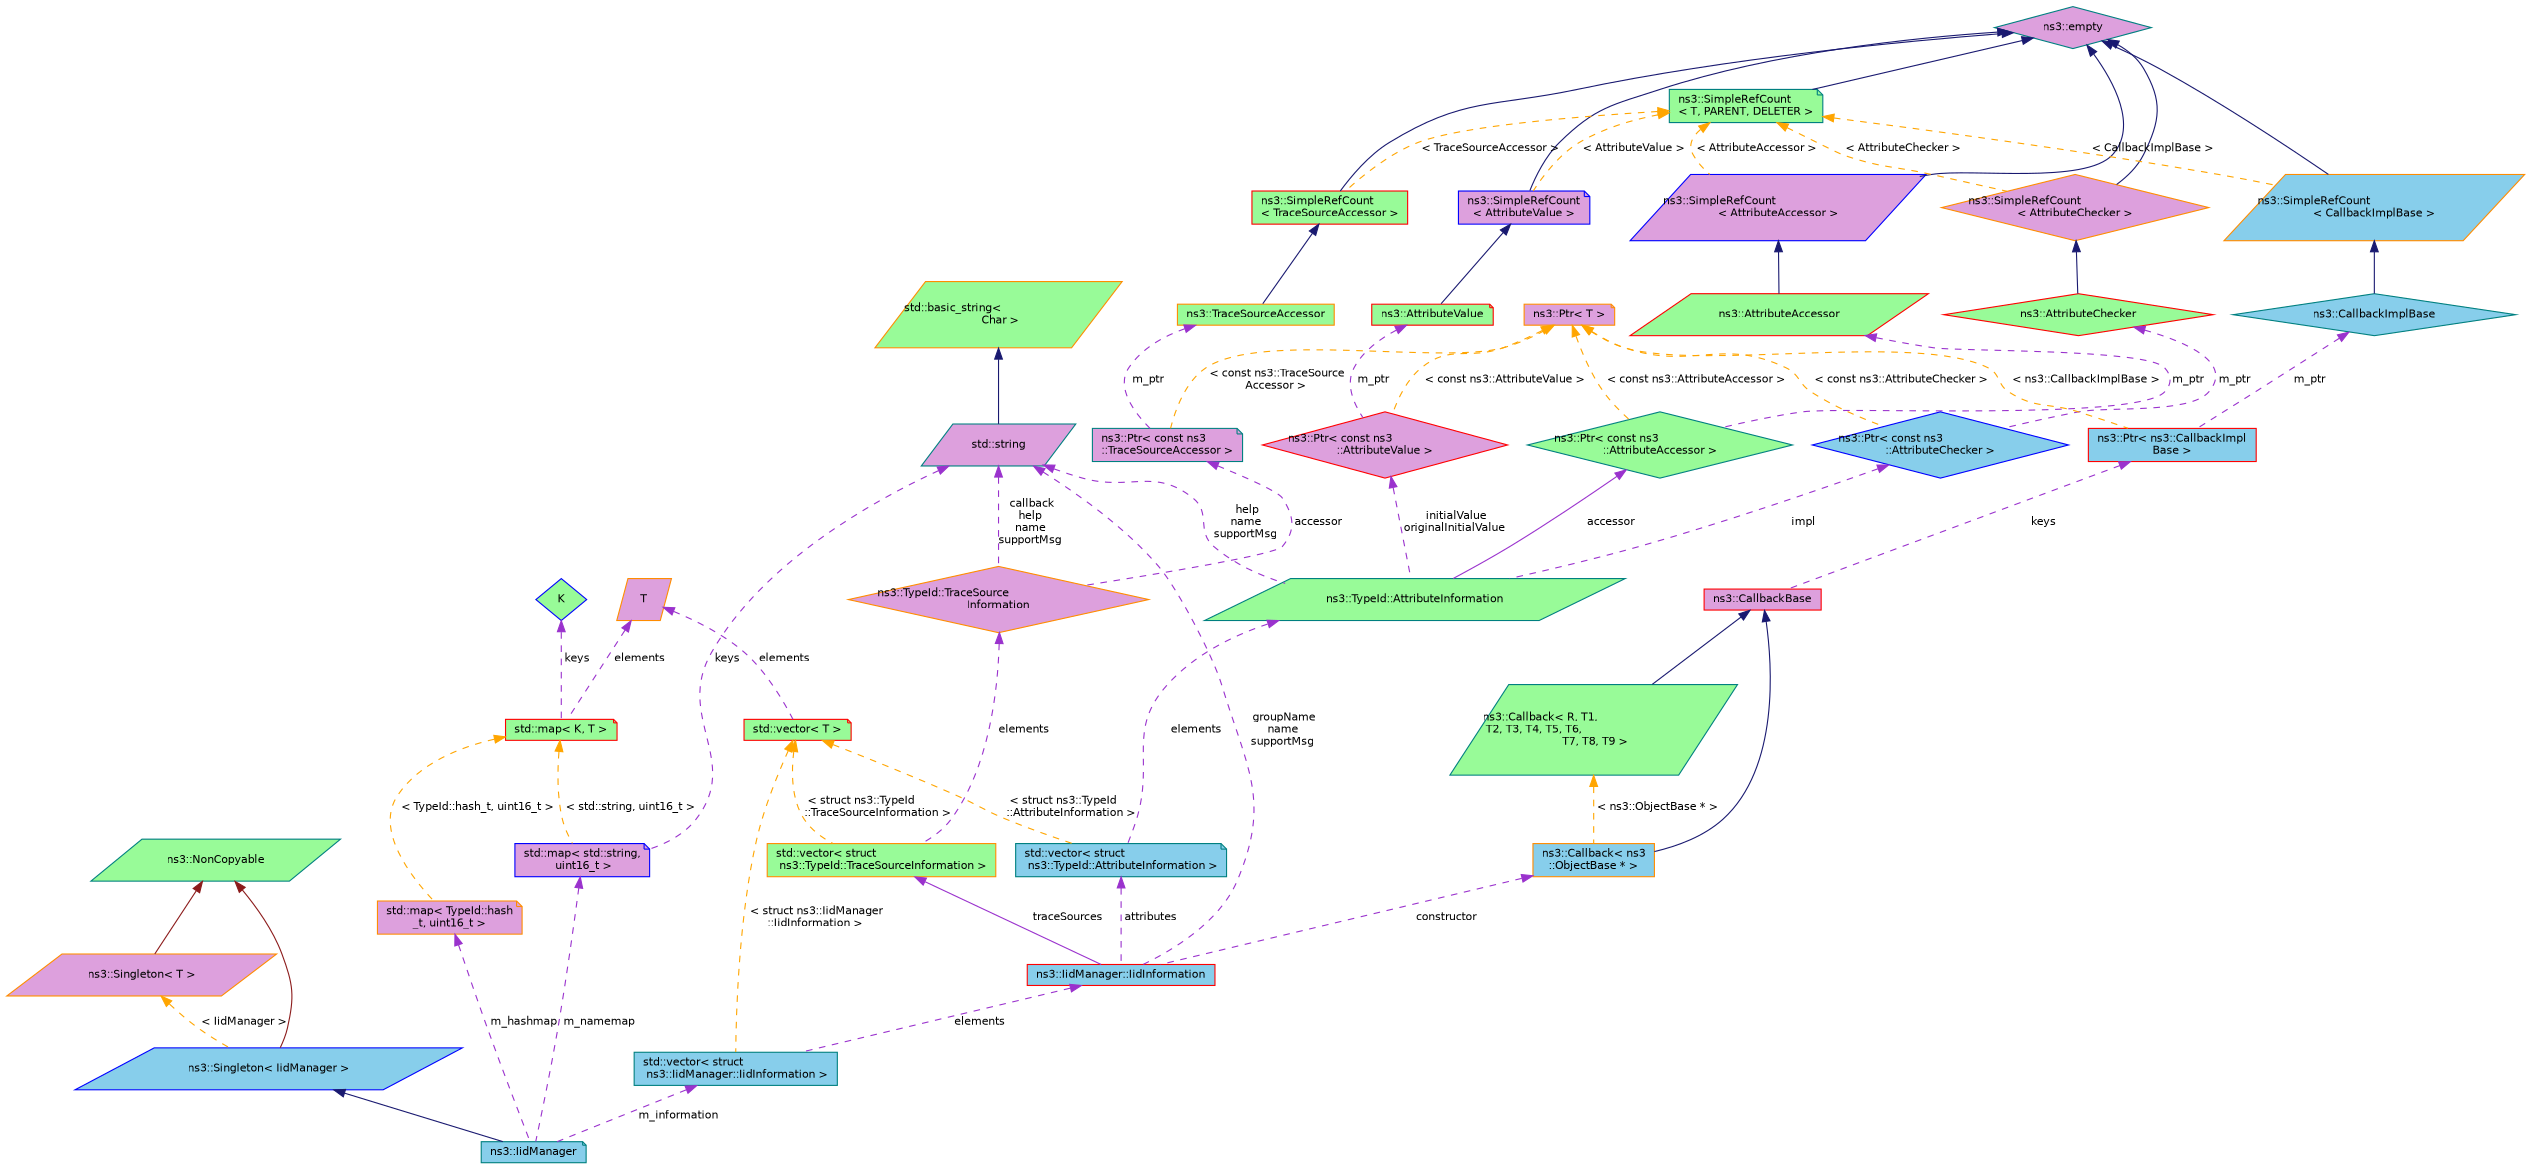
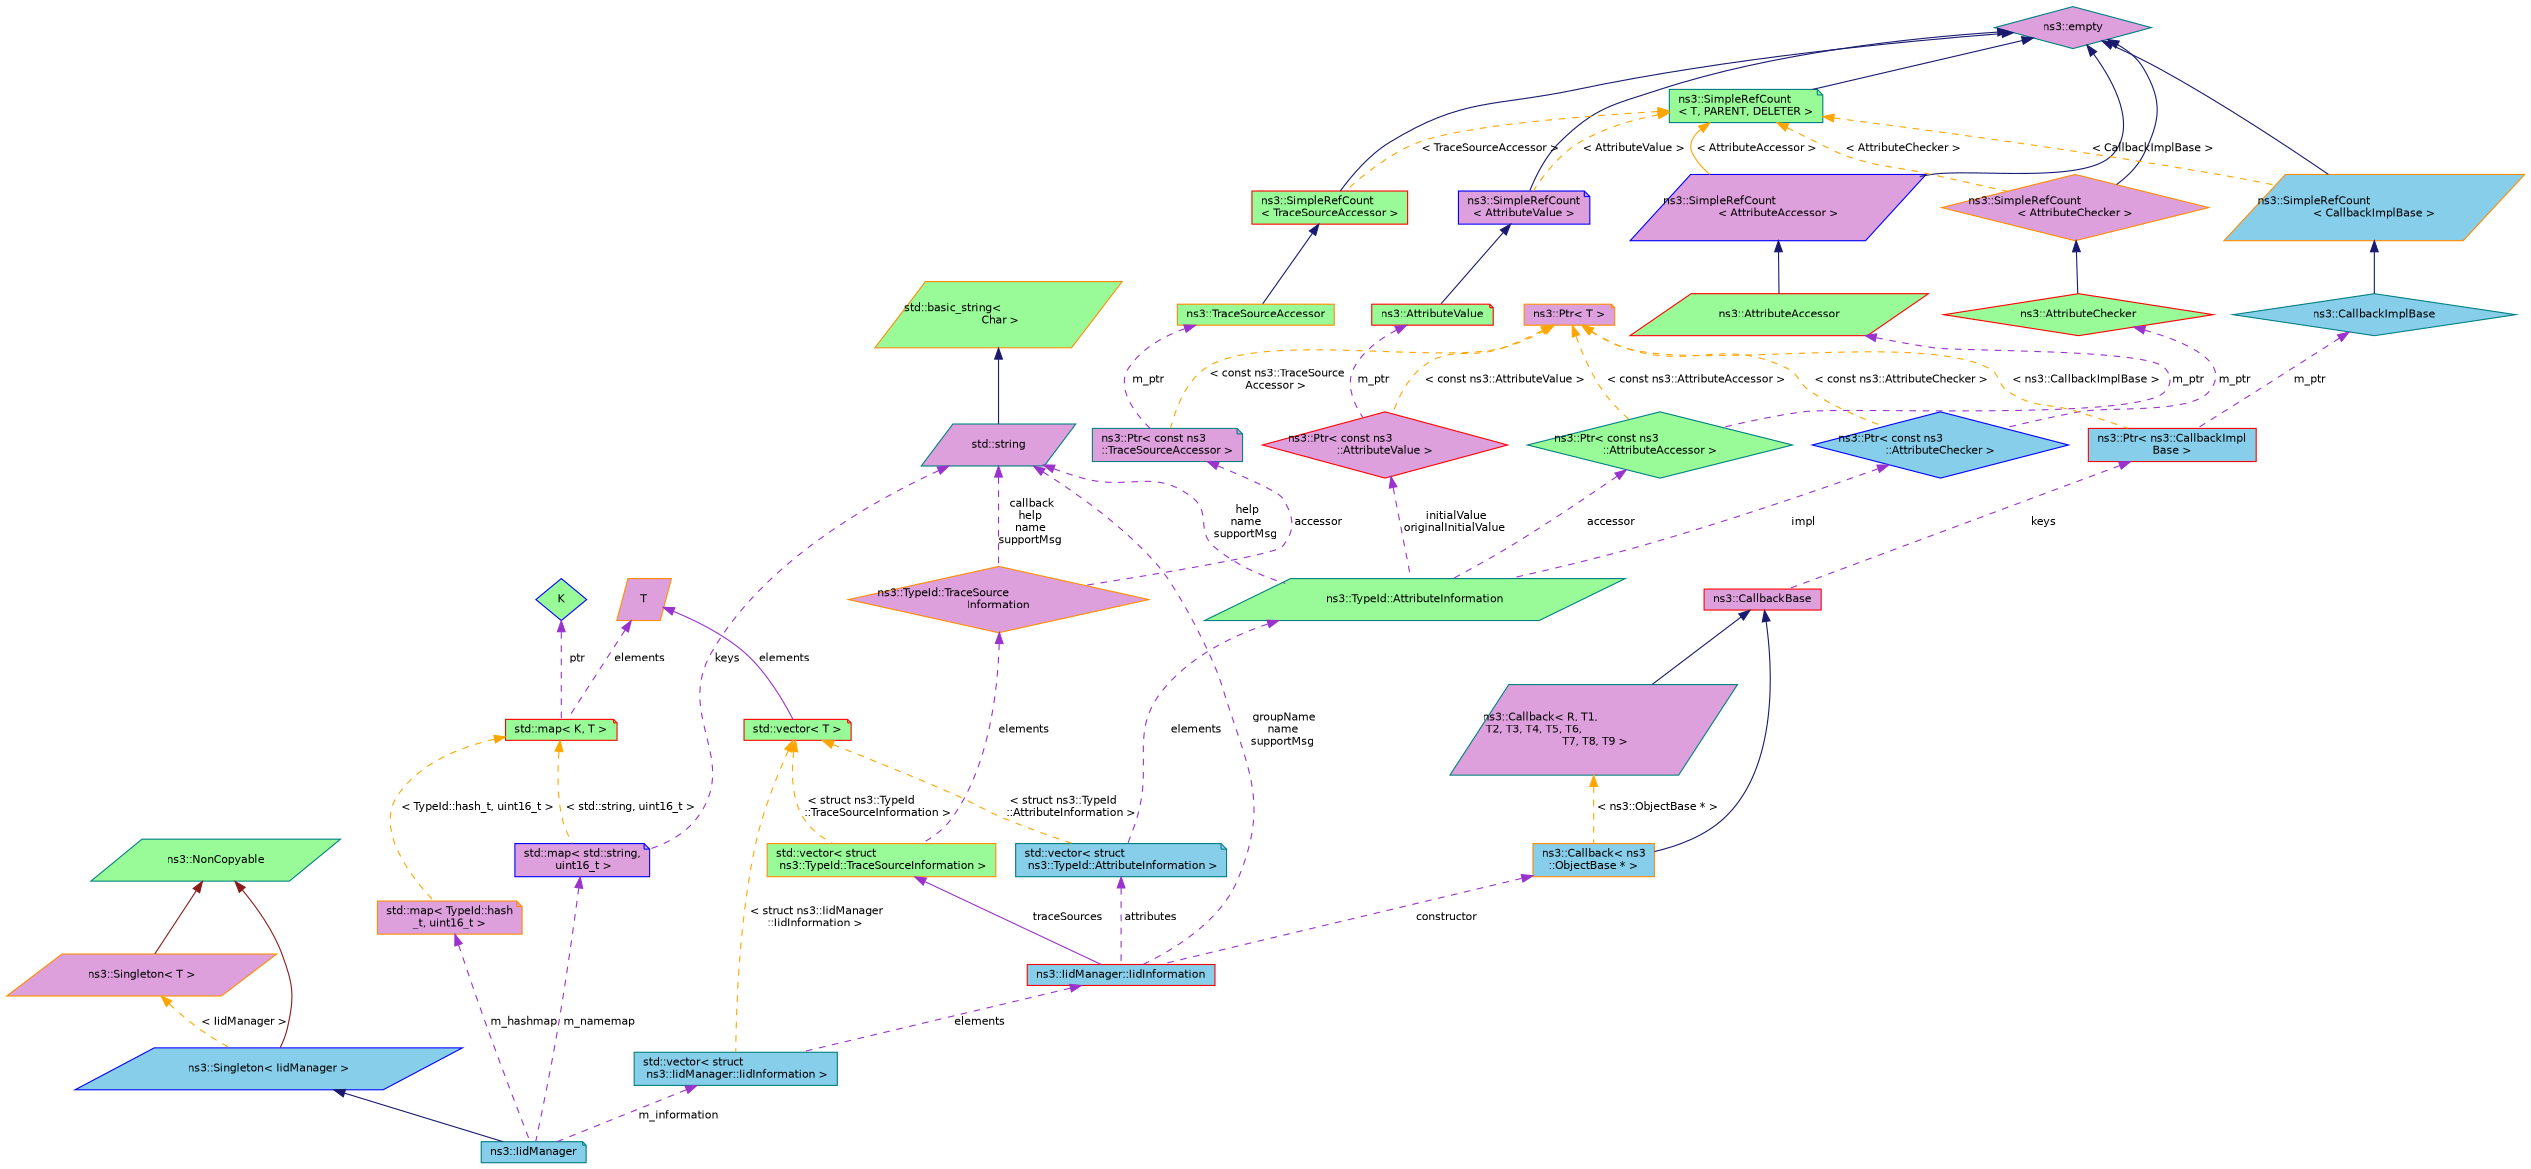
(1692, 153) -> (1692, 153)
(1537, 530) -> (1537, 530)
(745, 653) -> (745, 653)
(576, 659) -> (576, 659)
(1594, 730) -> (1594, 730)
